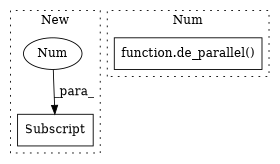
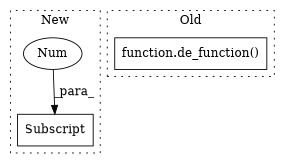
(188, 21) -> (191, 21)
(188, 54) -> (191, 54)
